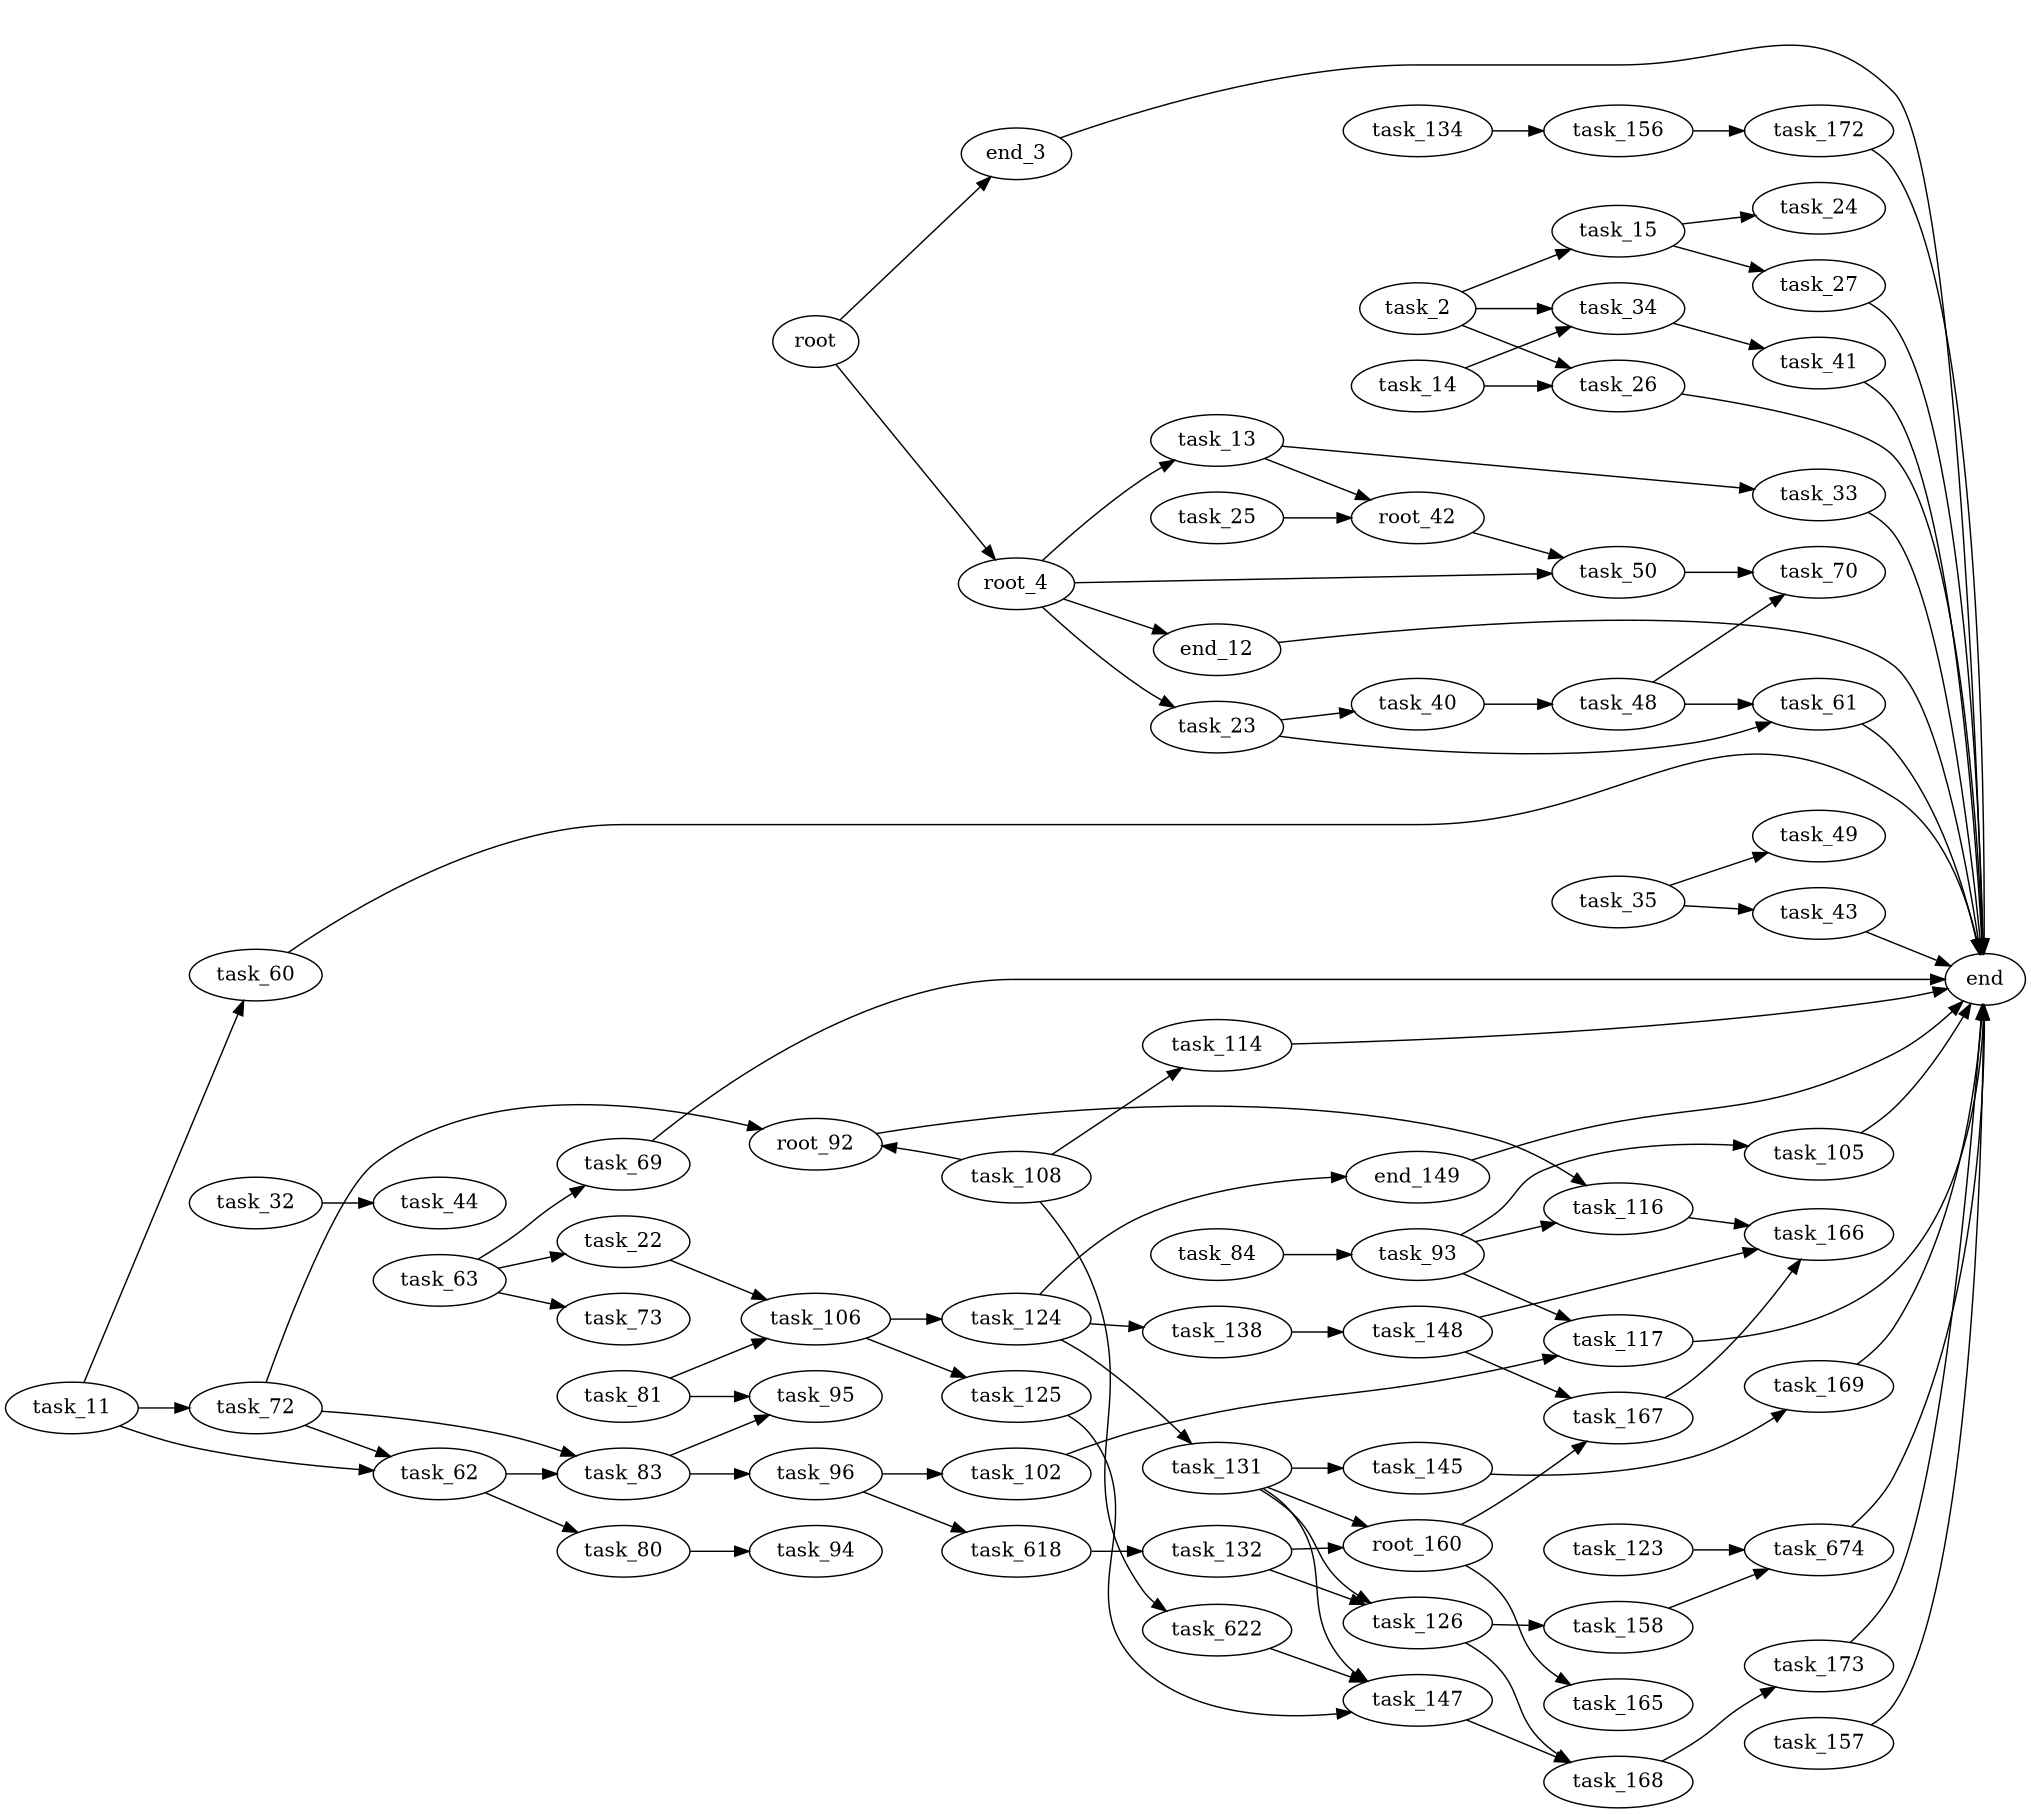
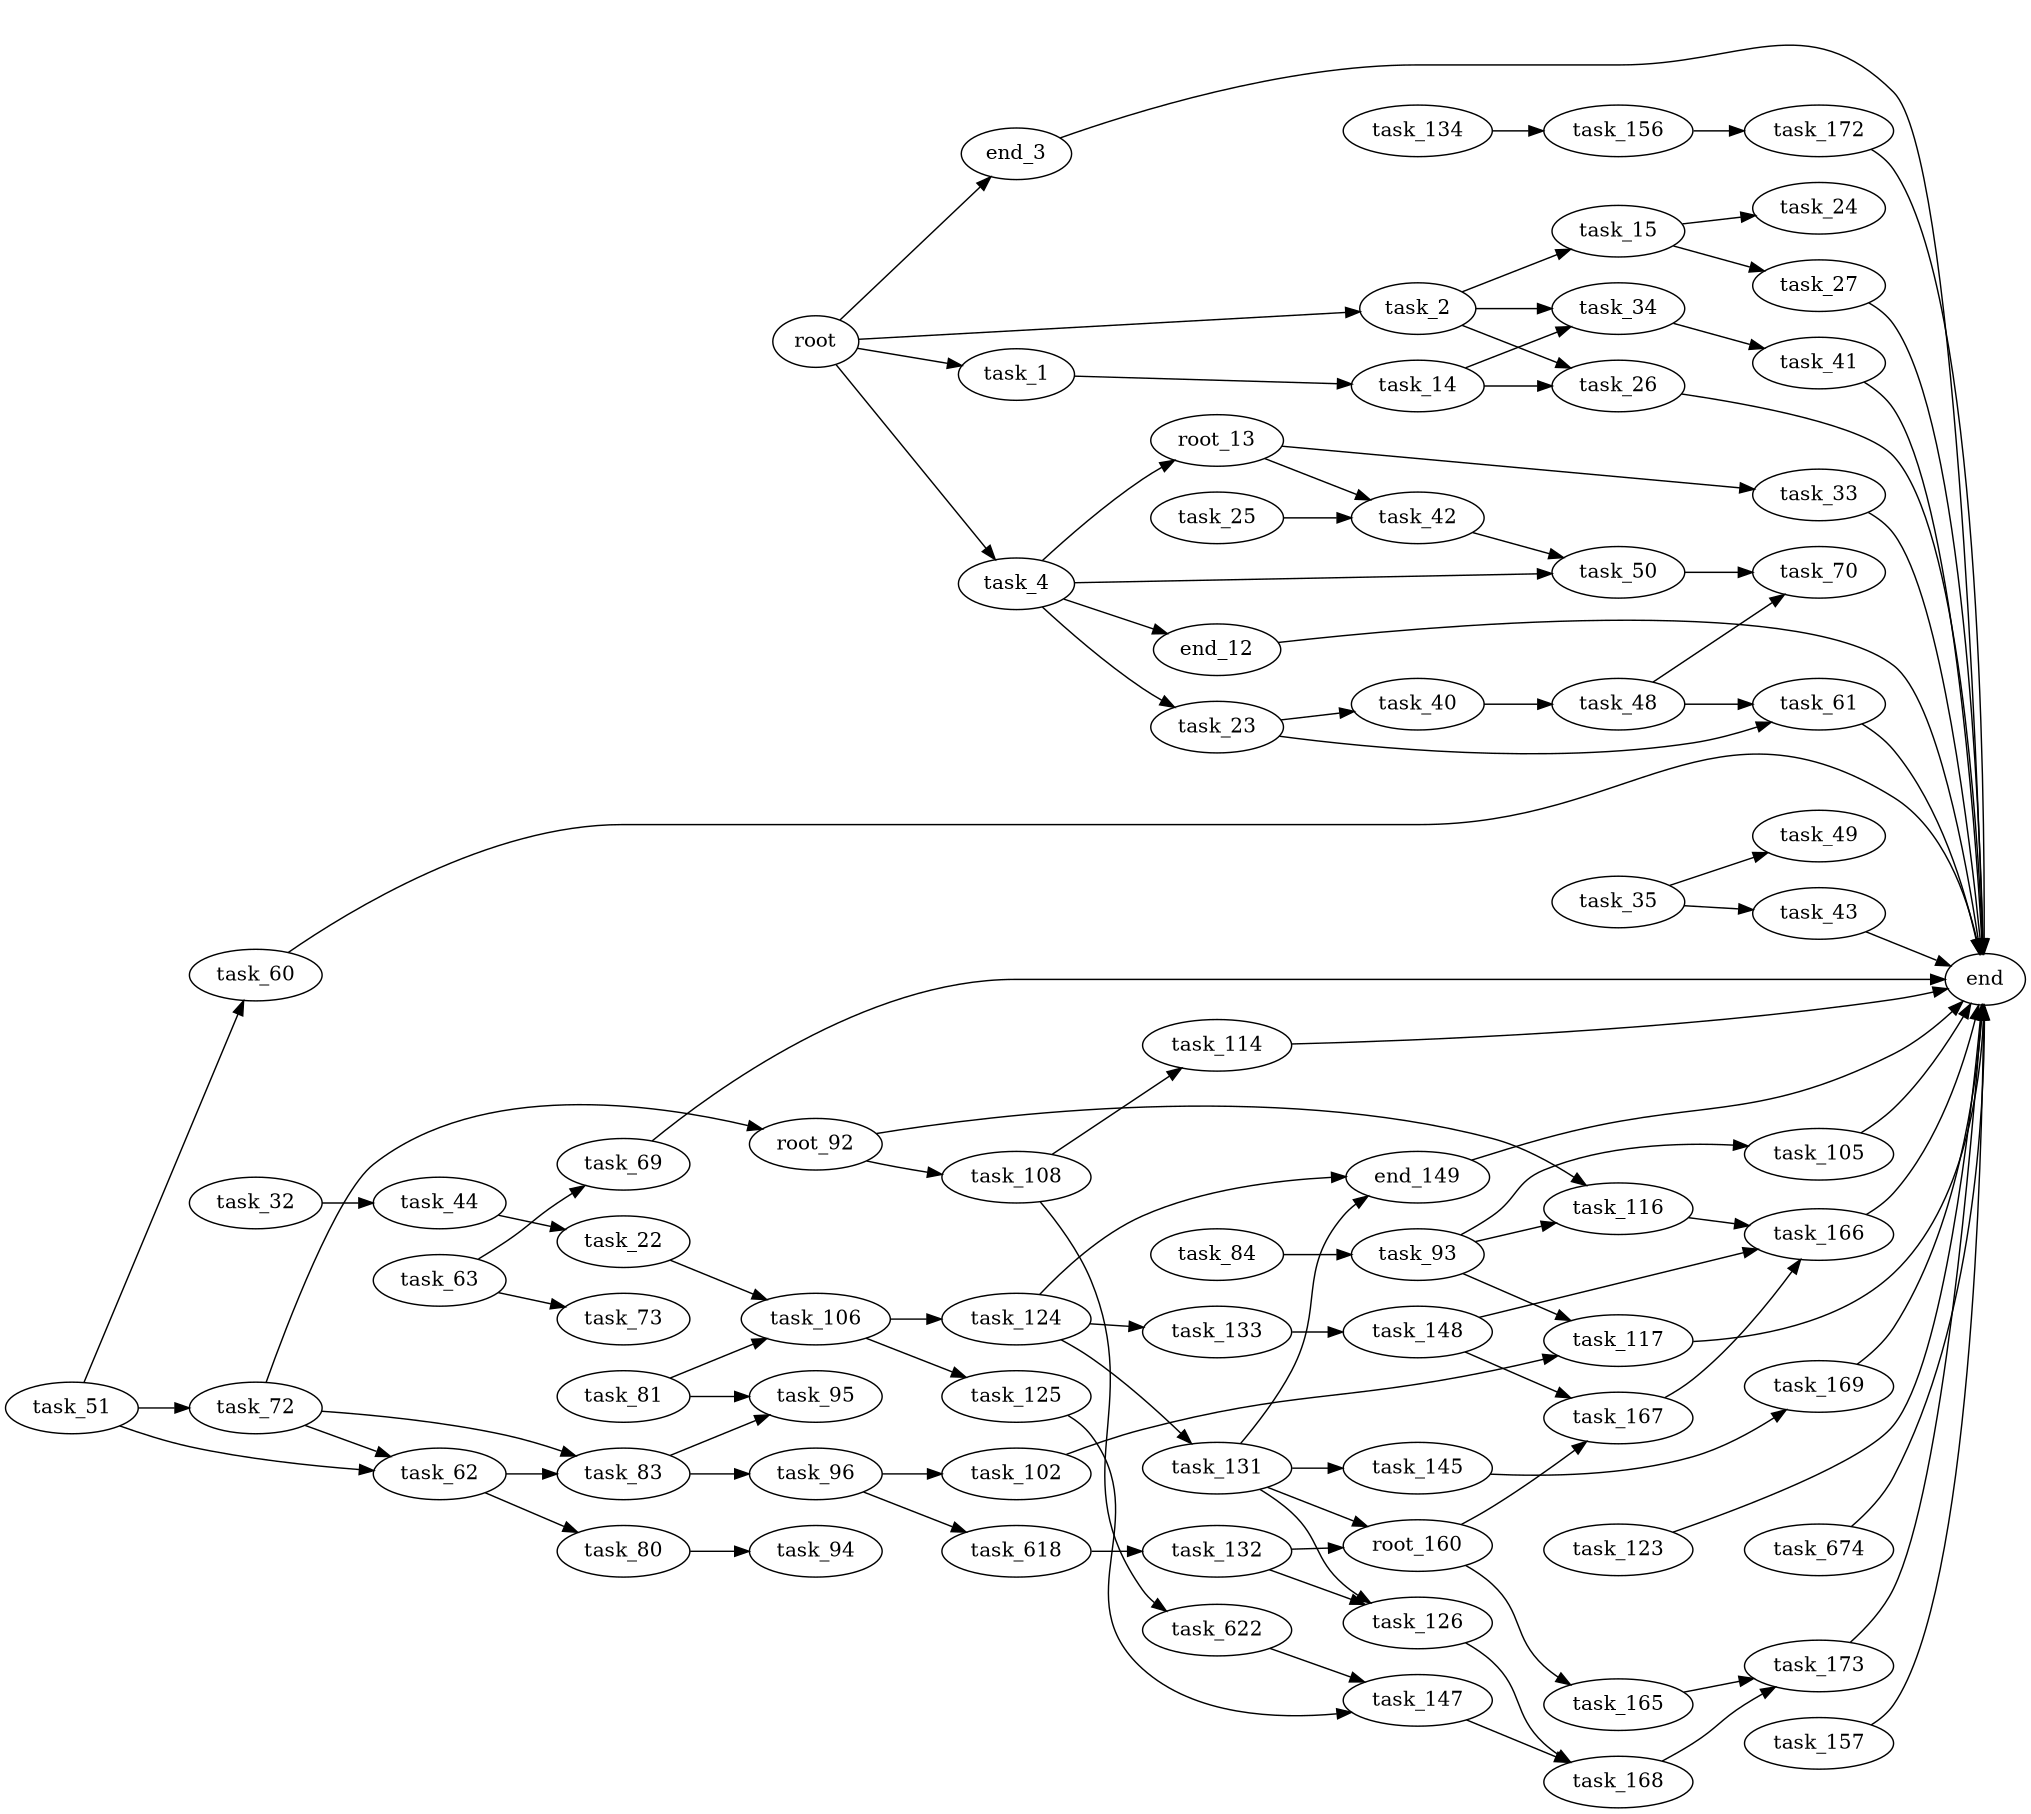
none -> (1102, 326)
none -> (1016, 375)
(1217, 440) -> (1217, 440)
(1418, 518) -> (1418, 518)
(1016, 584) -> (1016, 584)
none -> (1937, 1127)
(929, 1153) -> (897, 1167)
(525, 1263) -> (521, 1220)
(1217, 1332) -> (1217, 1332)
(72, 1408) -> (72, 1408)
(1711, 1550) -> (1927, 1347)
(1316, 1577) -> (1308, 1320)
(1618, 1627) -> none
none -> (1712, 1687)
